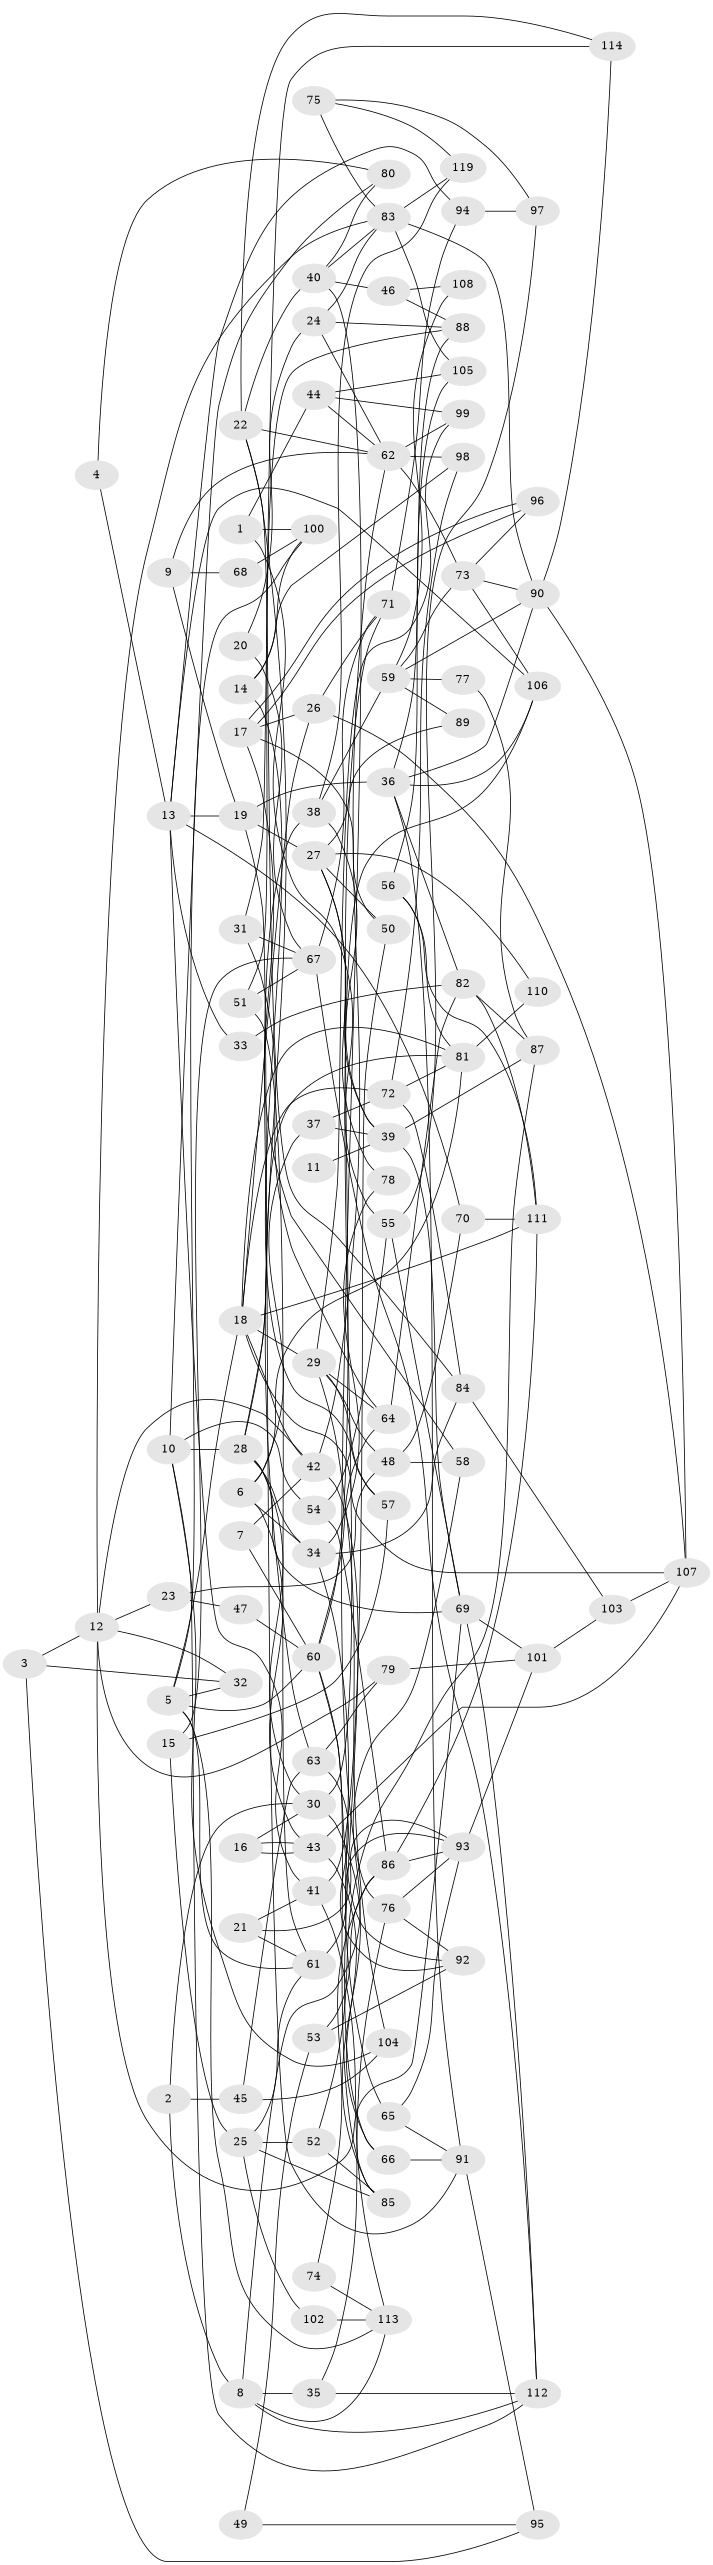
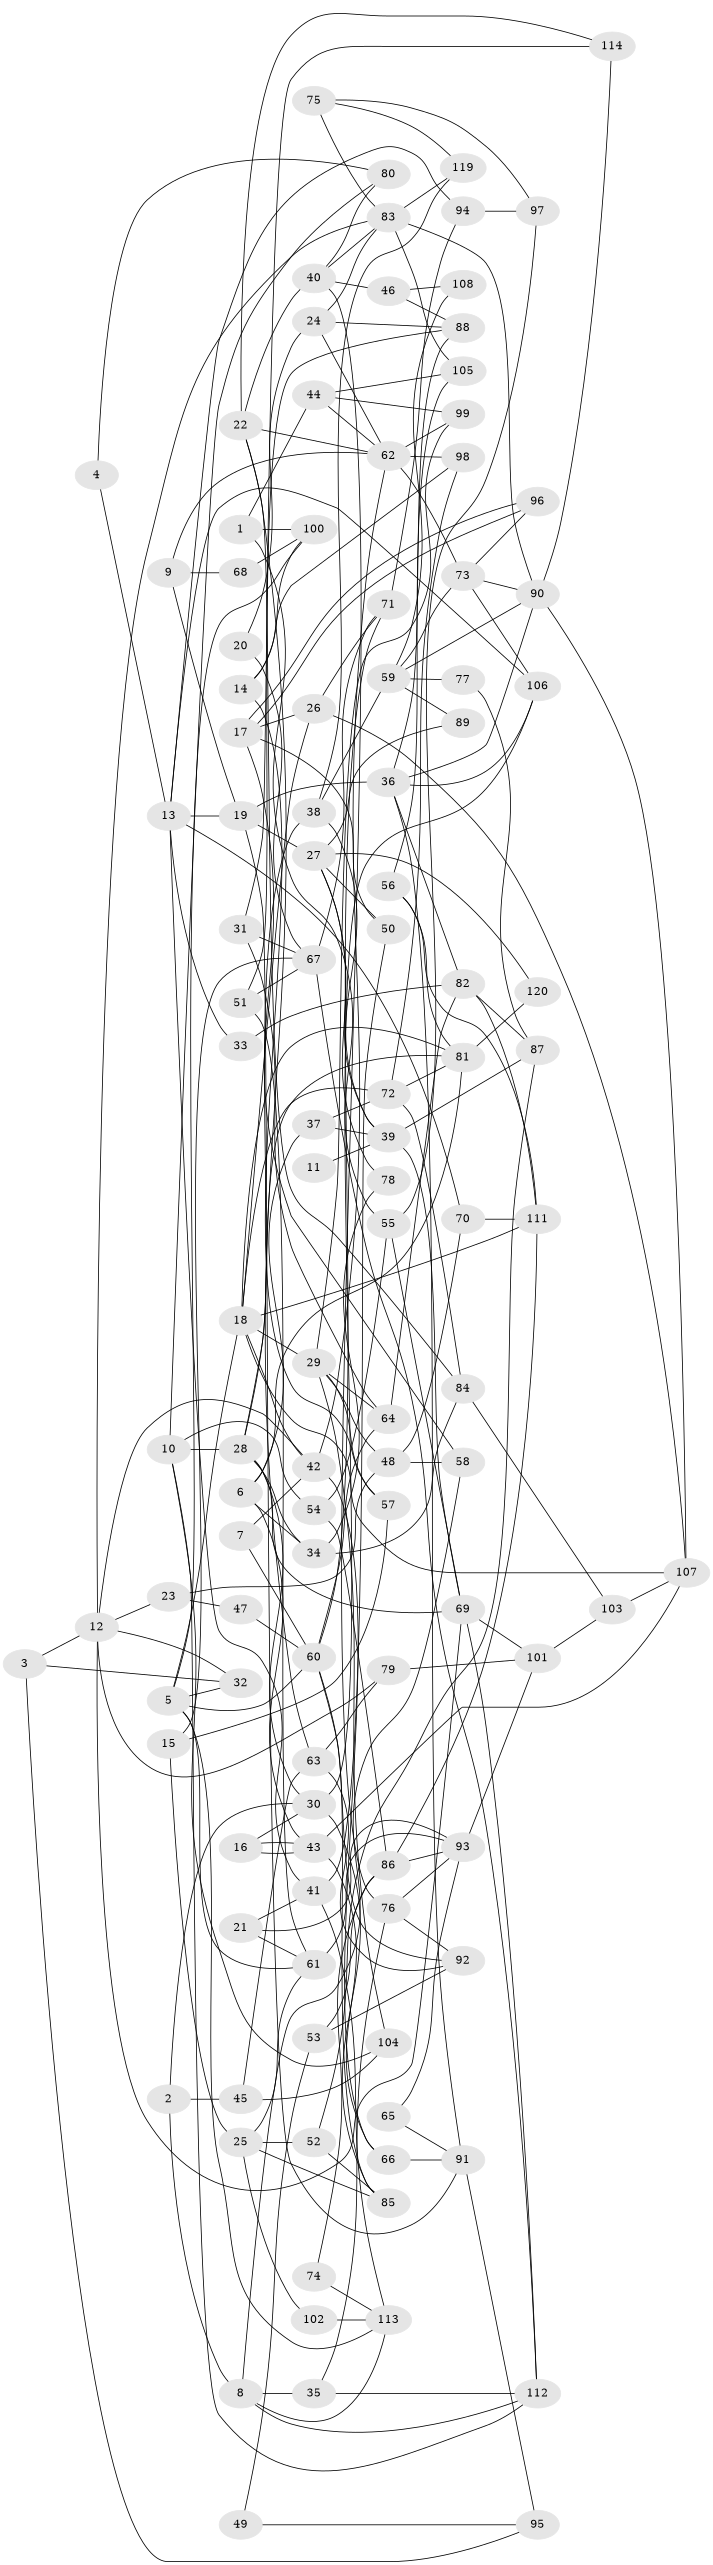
(538, 992) -> (538, 992)
(347, 1836) -> none
